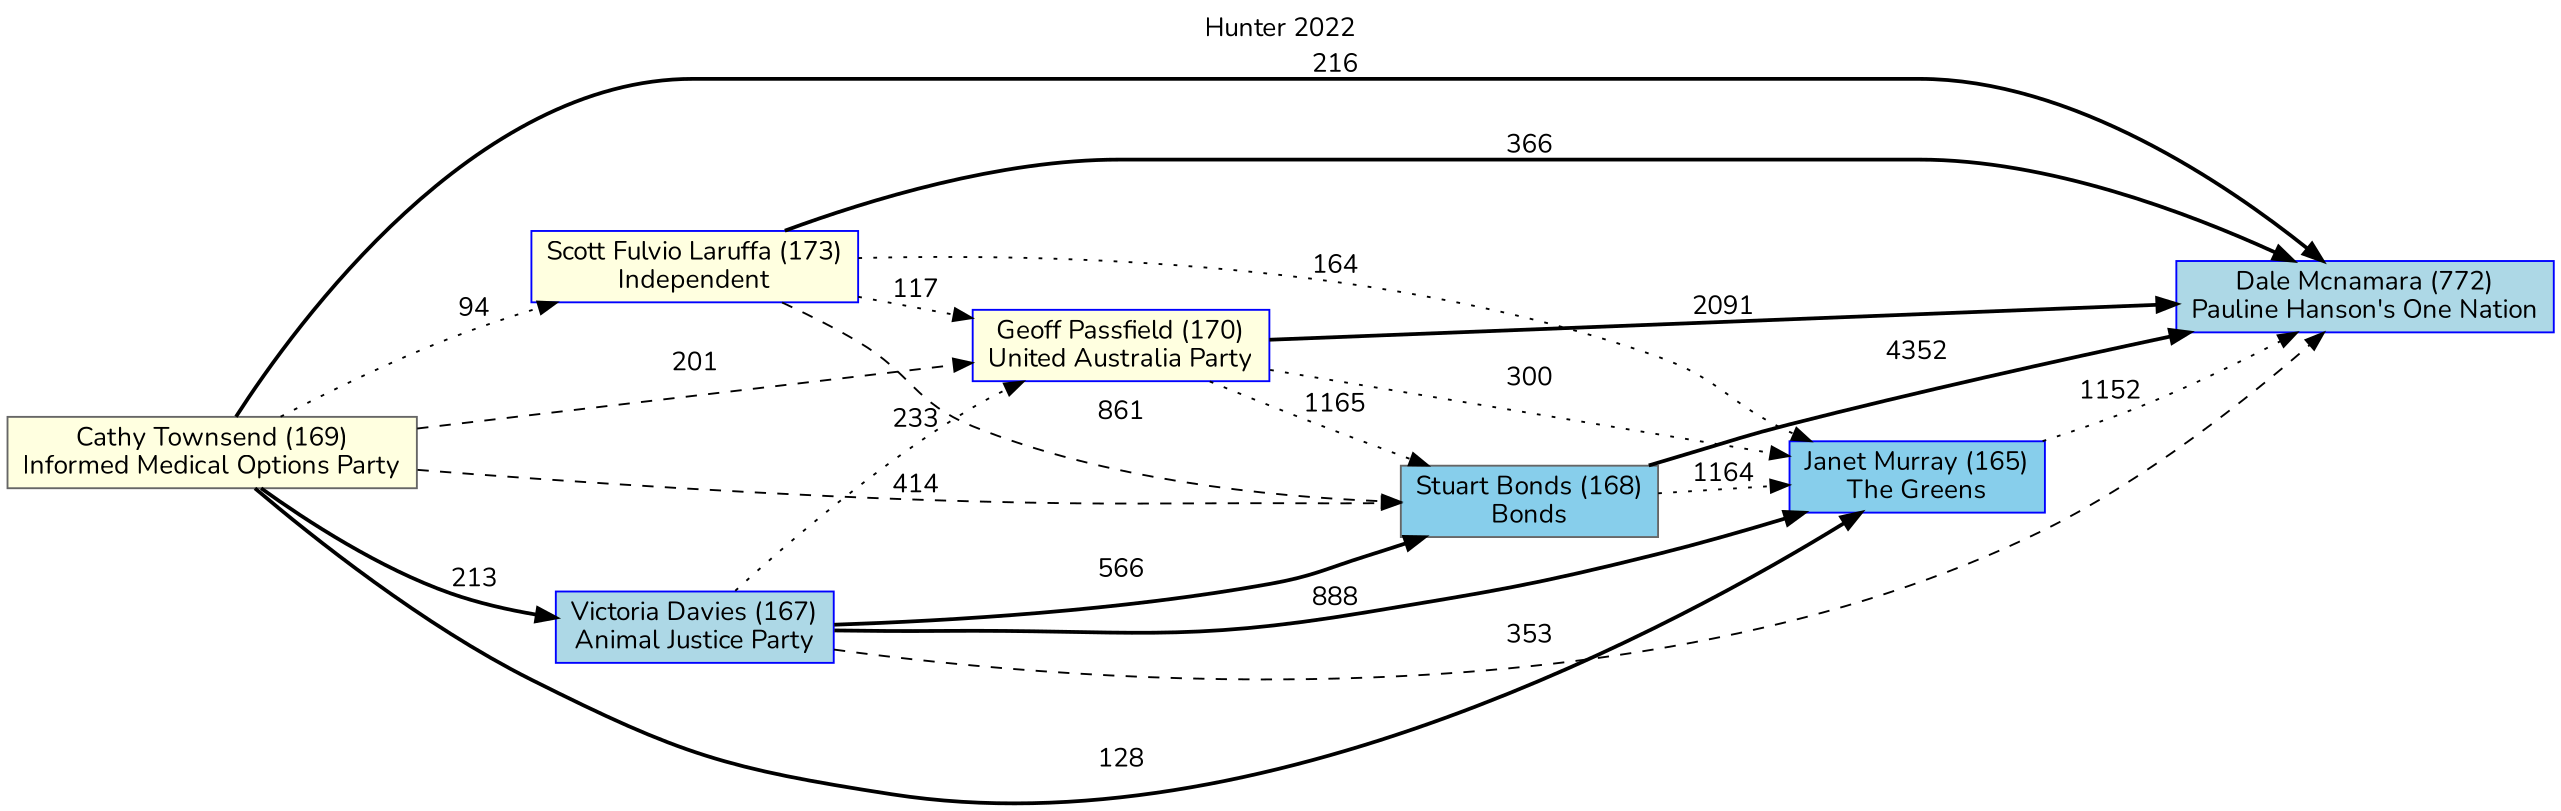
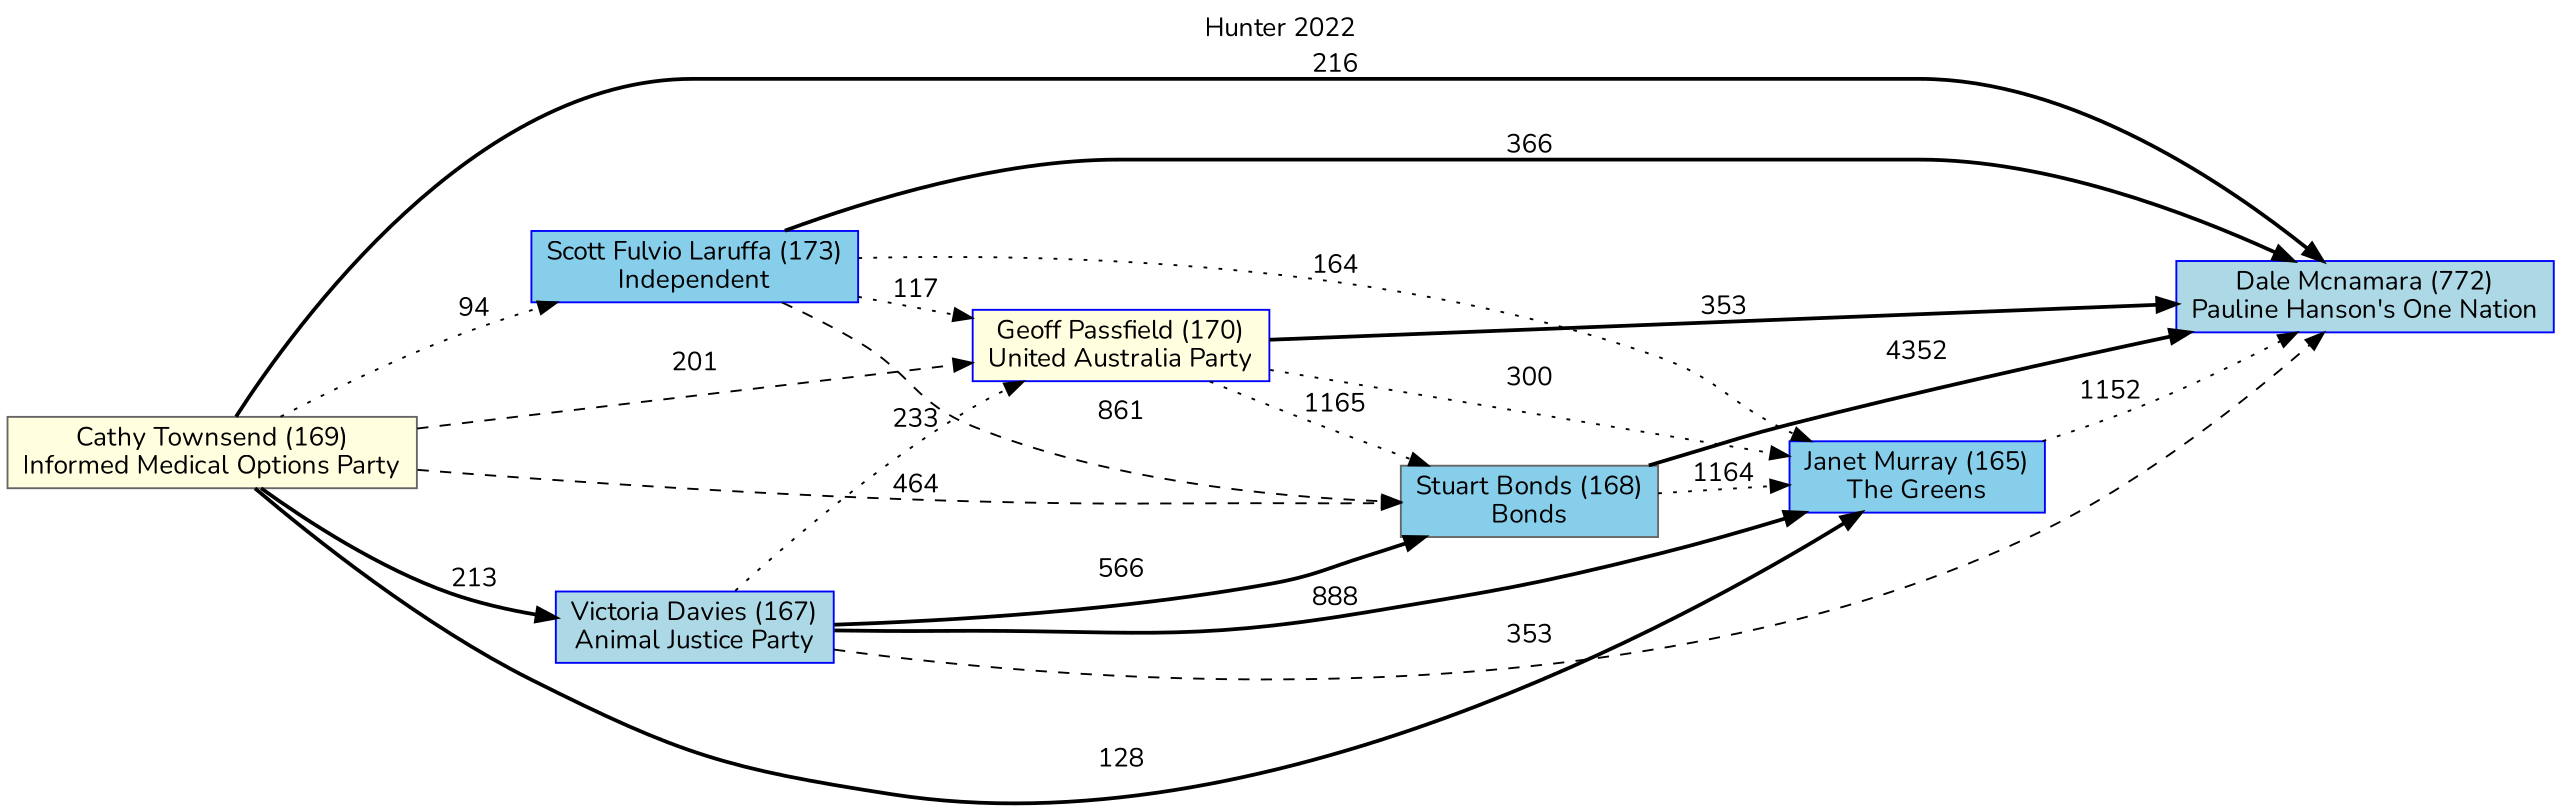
(695, 267) -> (695, 267)
(1724, 307) -> (1724, 307)
(915, 485) -> (915, 485)
